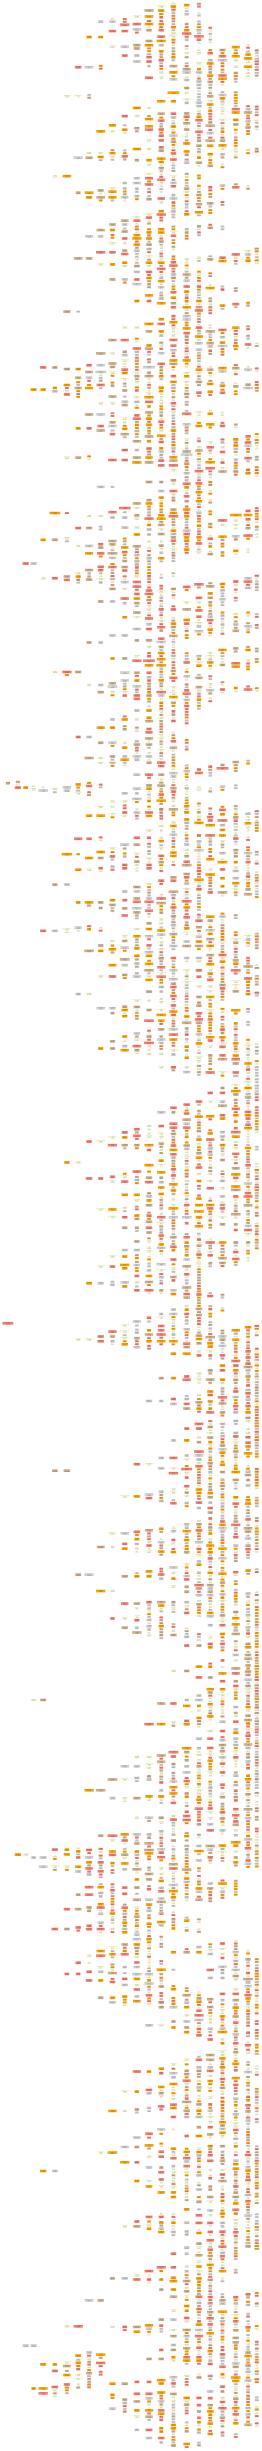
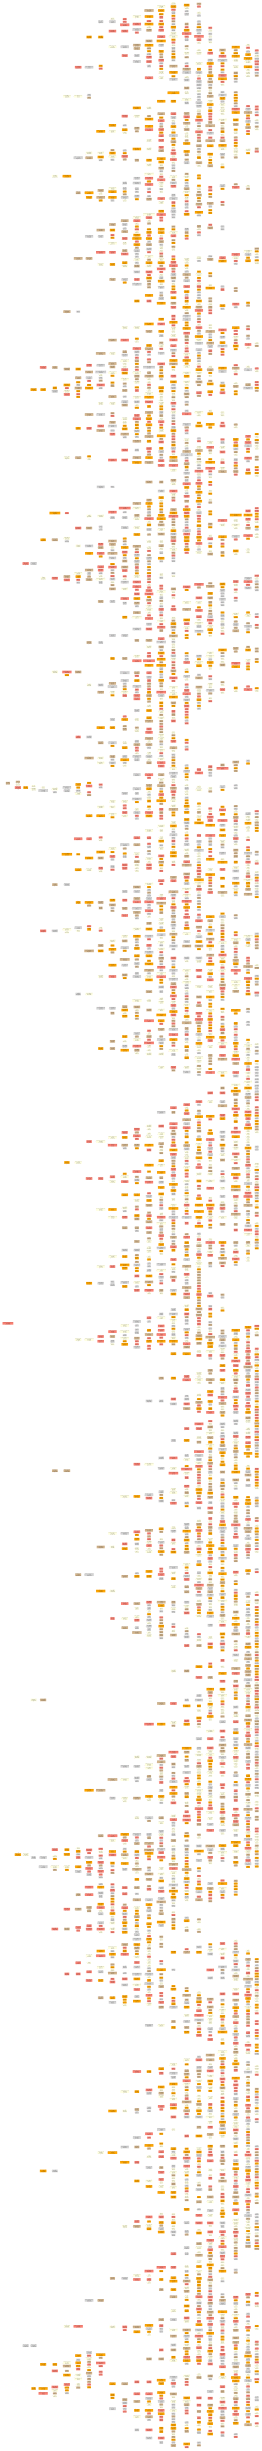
(257, 1379) -> (257, 1379)
